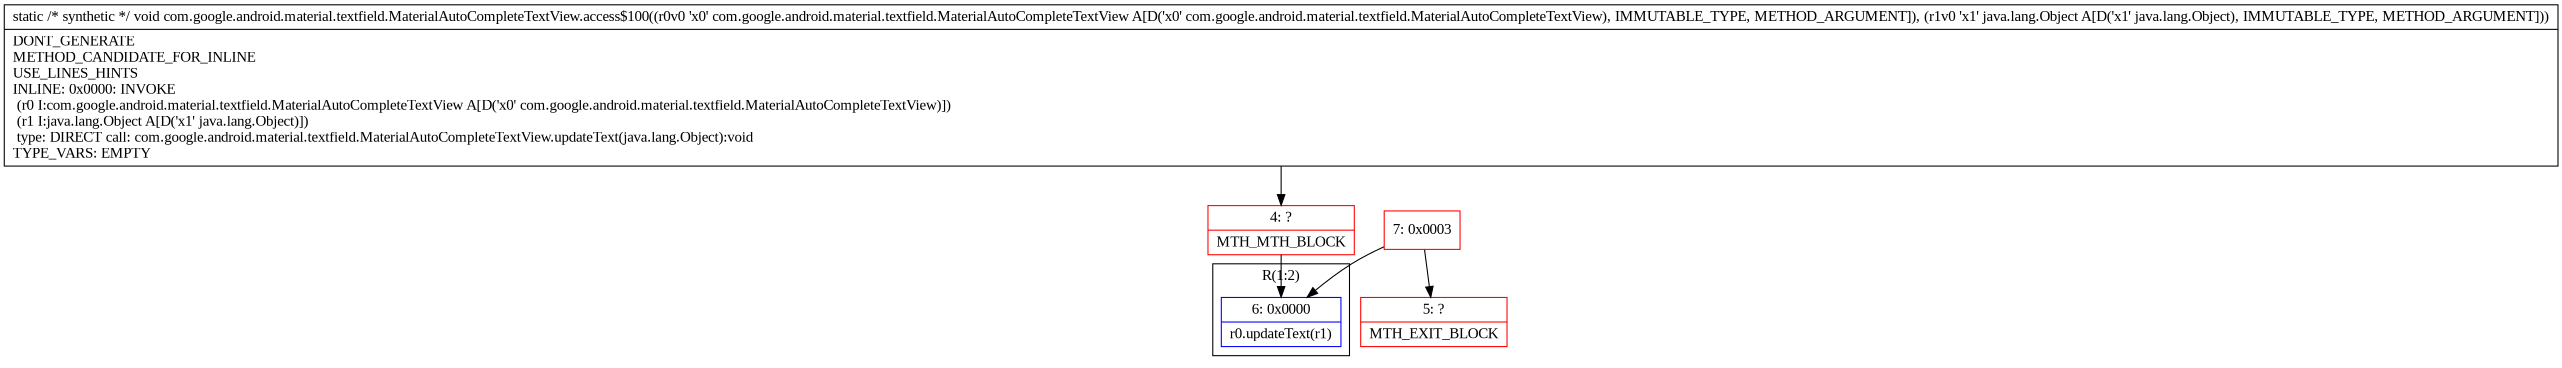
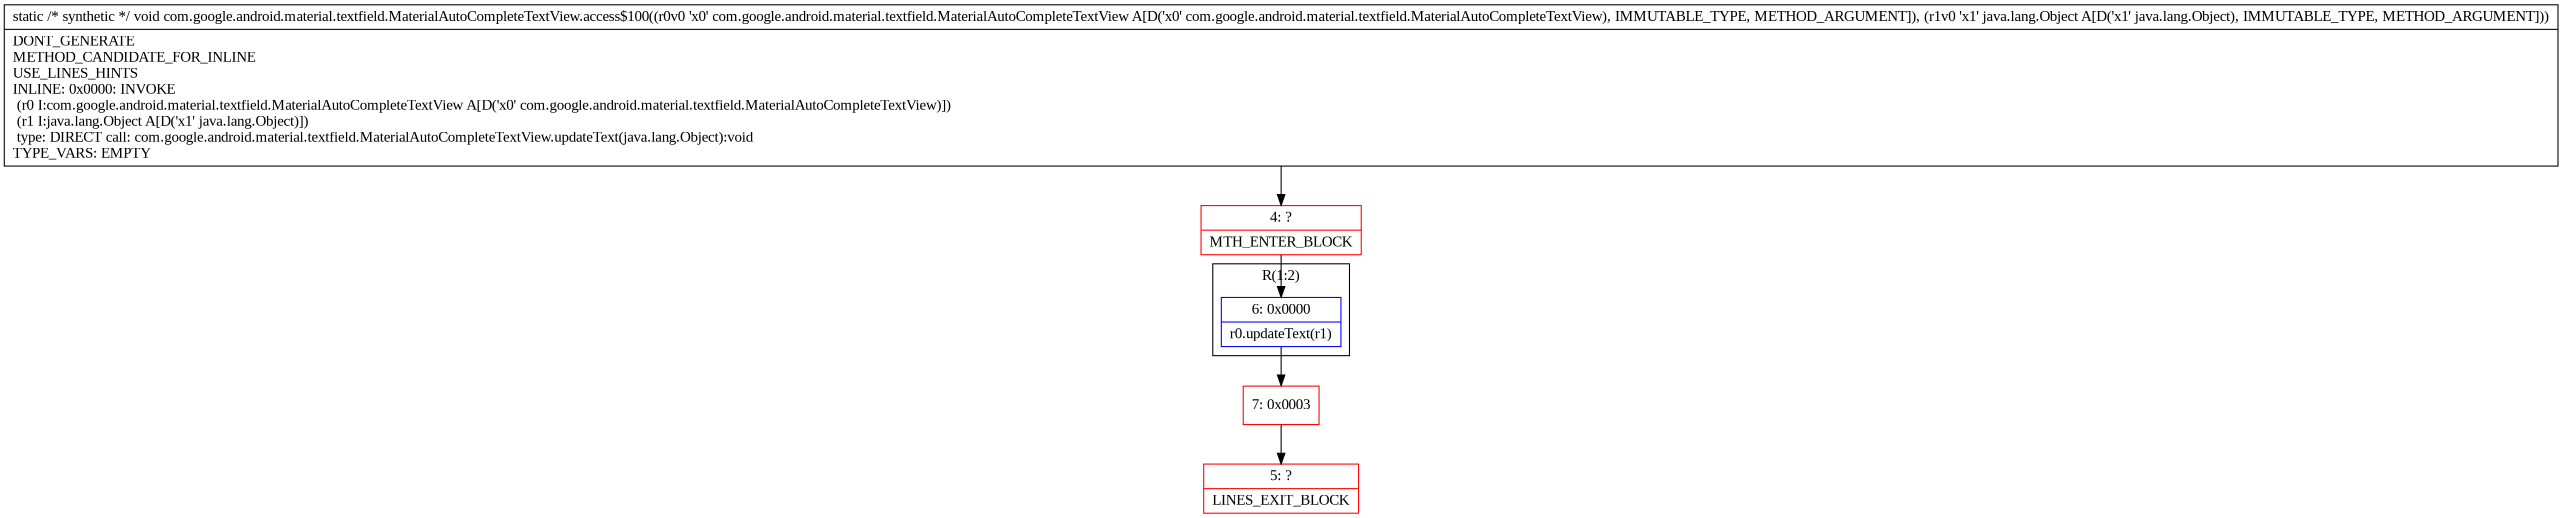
(1281, 242) -> (1281, 242)
(1341, 271) -> (1281, 362)
(1434, 334) -> (1281, 500)
